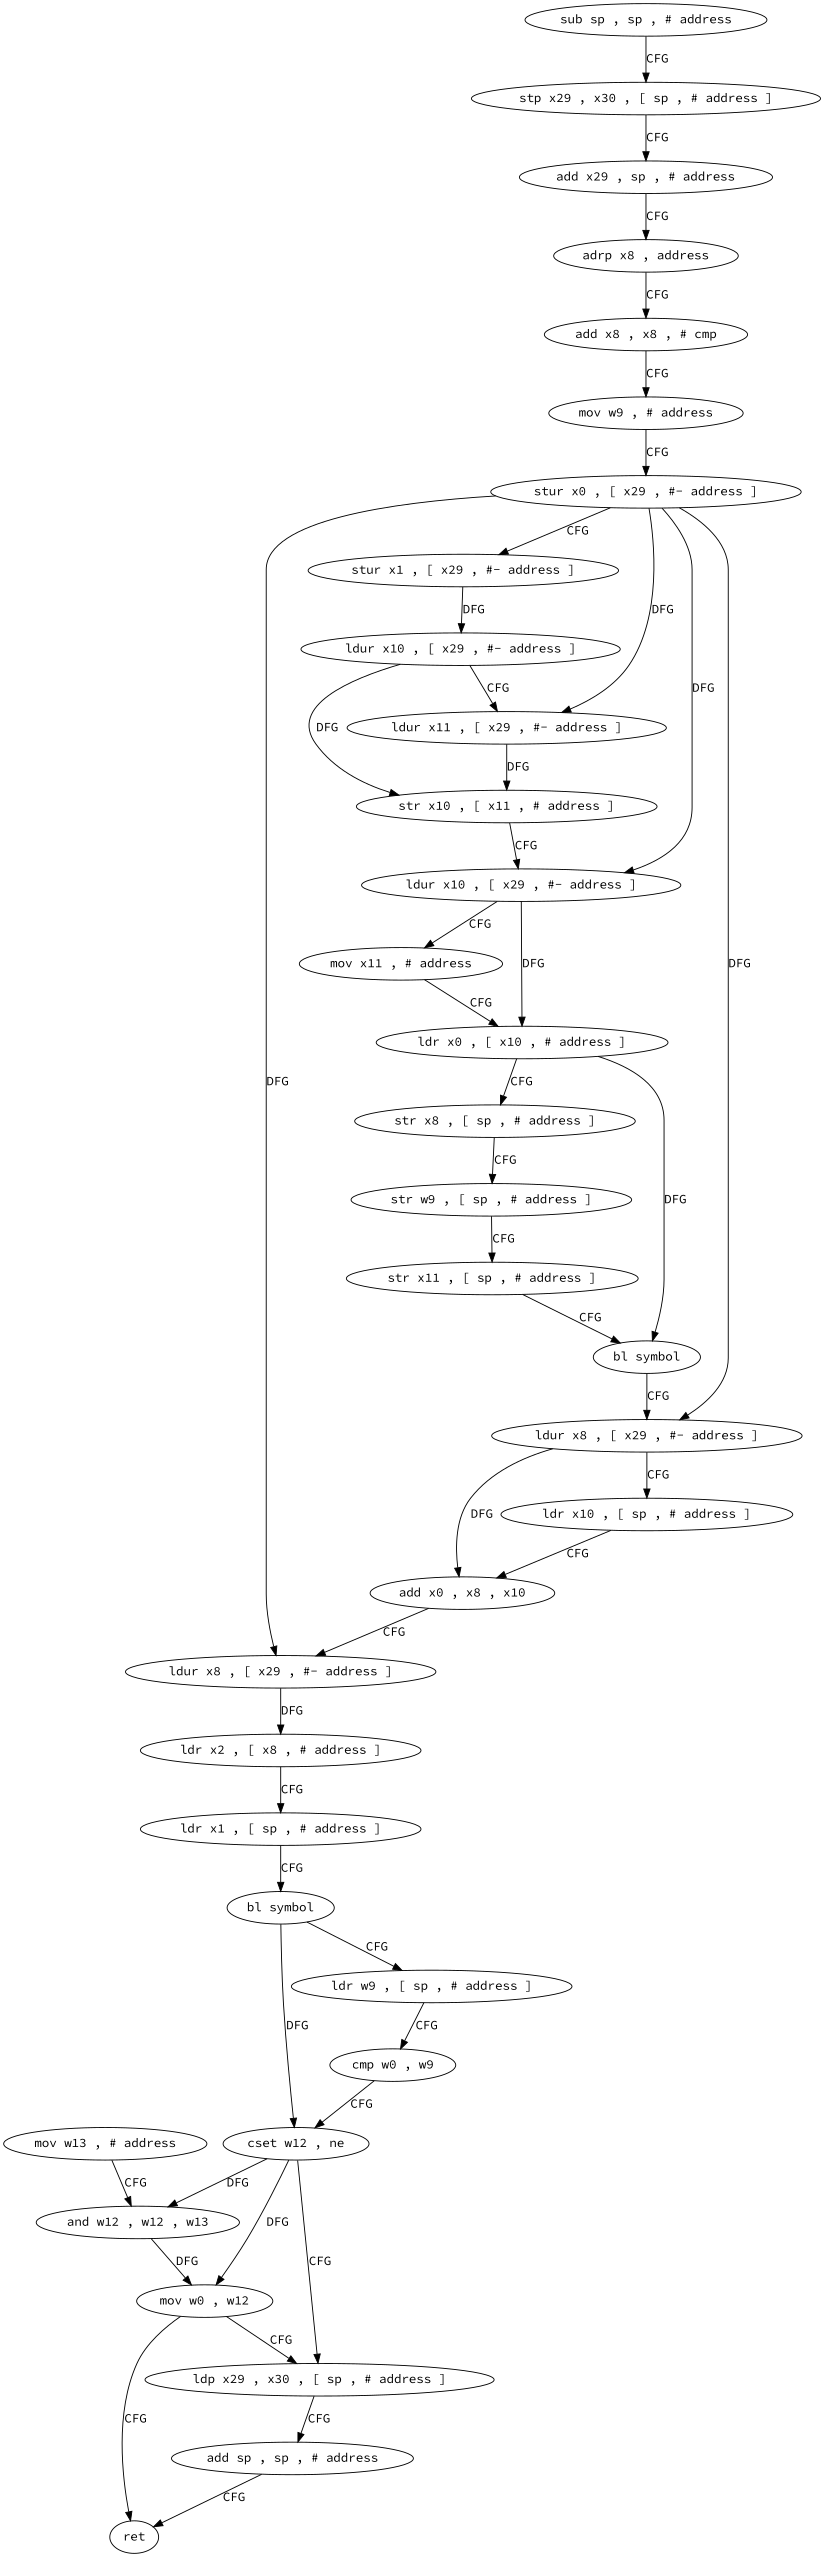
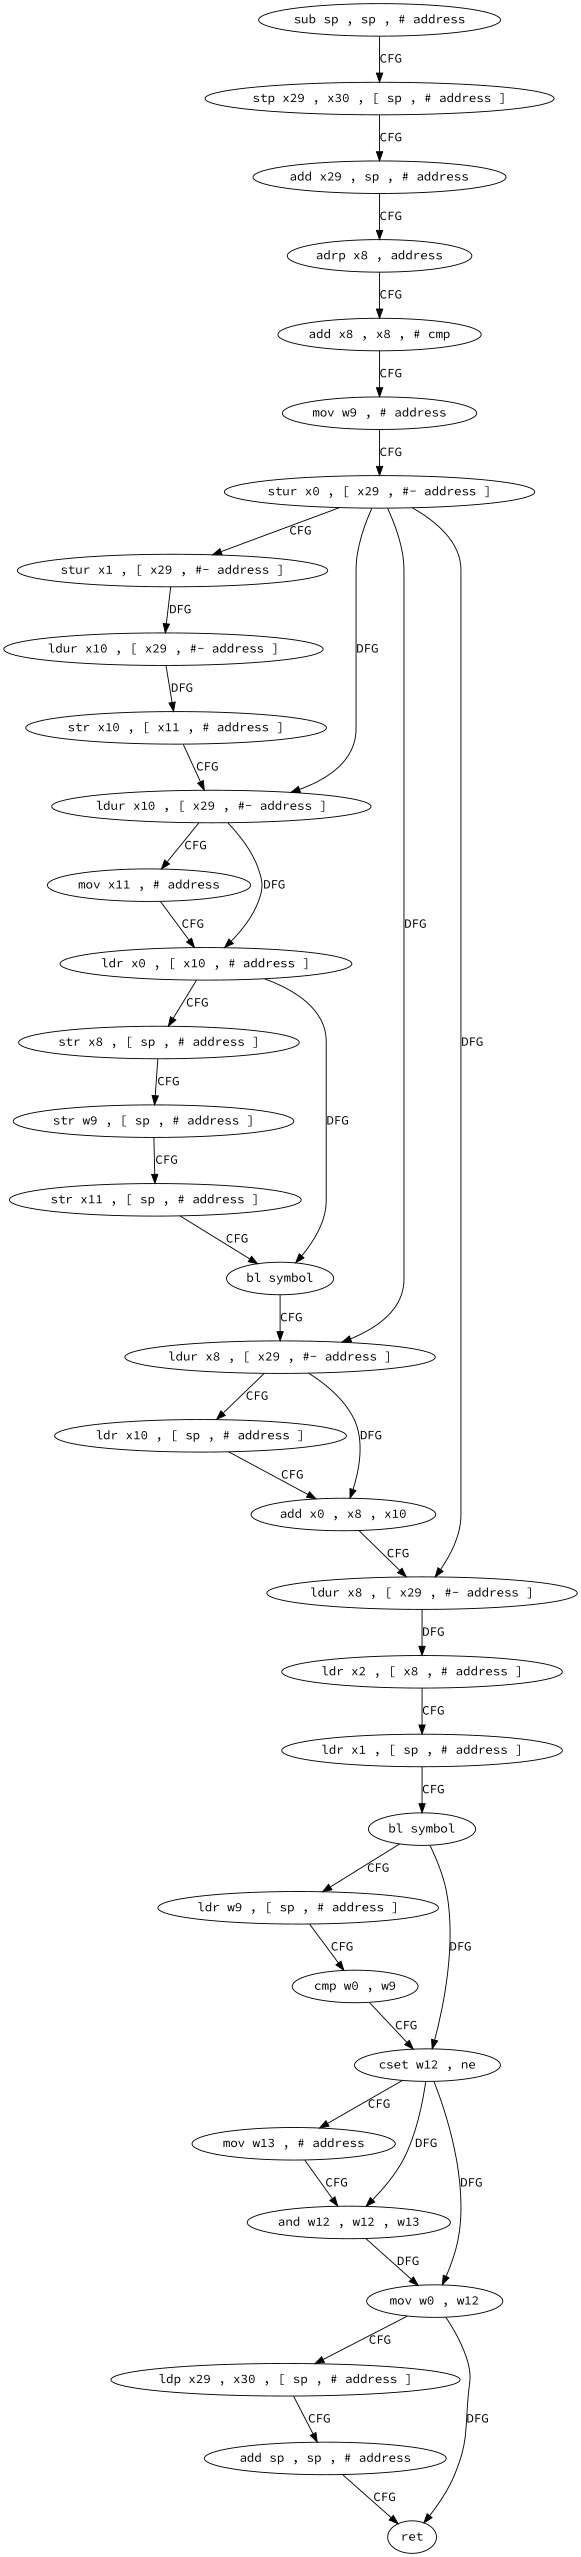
(507, 728) -> none
(307, 2257) -> (365, 2102)
(136, 2419) -> (478, 2419)
